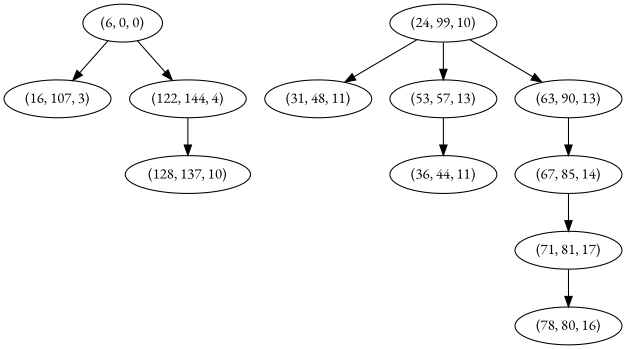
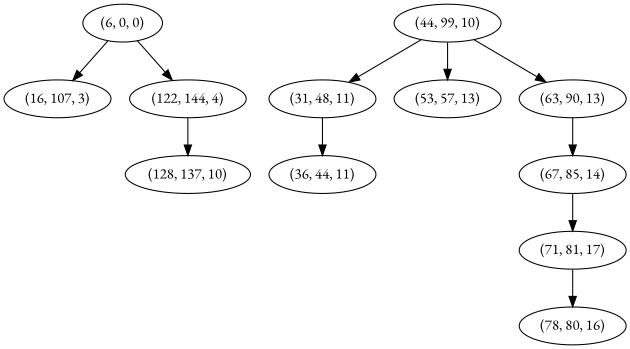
(443, 23) -> (448, 23)
(443, 132) -> (322, 132)
